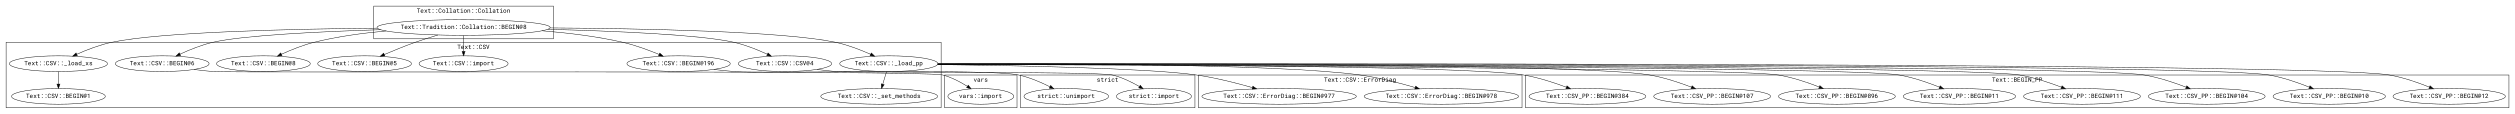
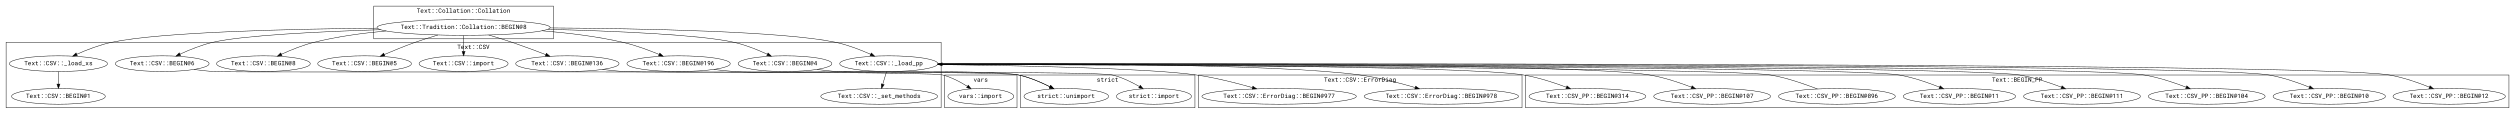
none -> (567, 64)
(785, 64) -> (785, 64)
(1379, 67) -> (1381, 67)
(1587, 96) -> (1587, 96)
